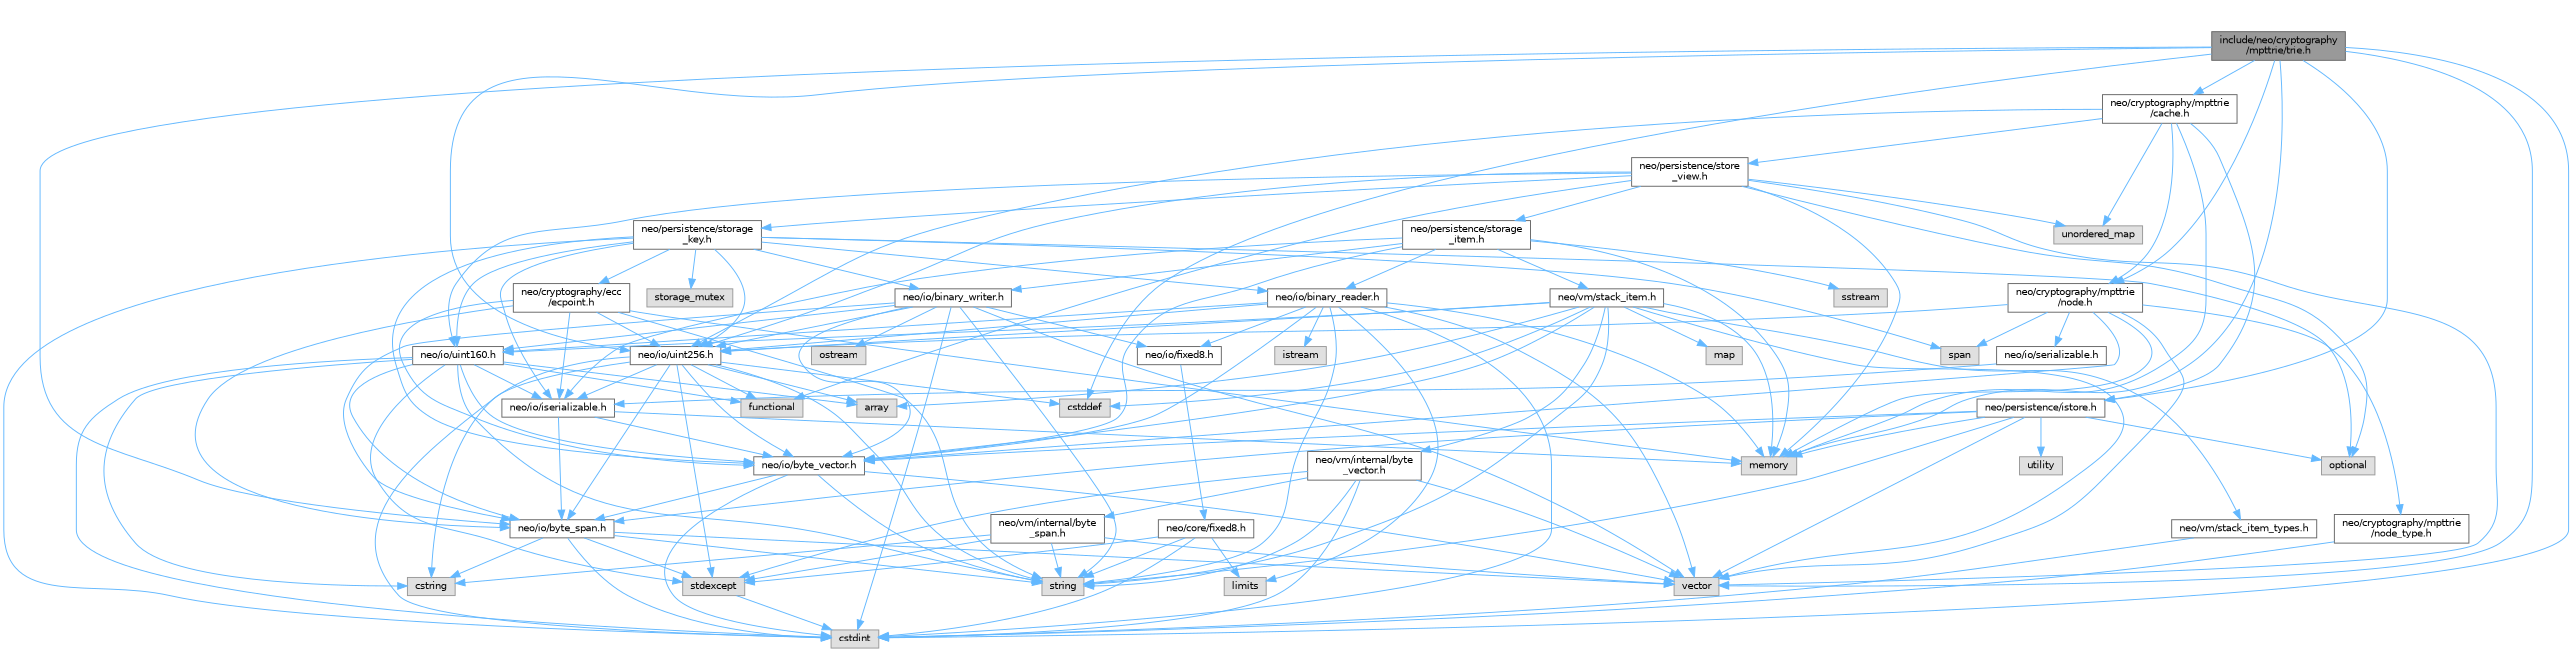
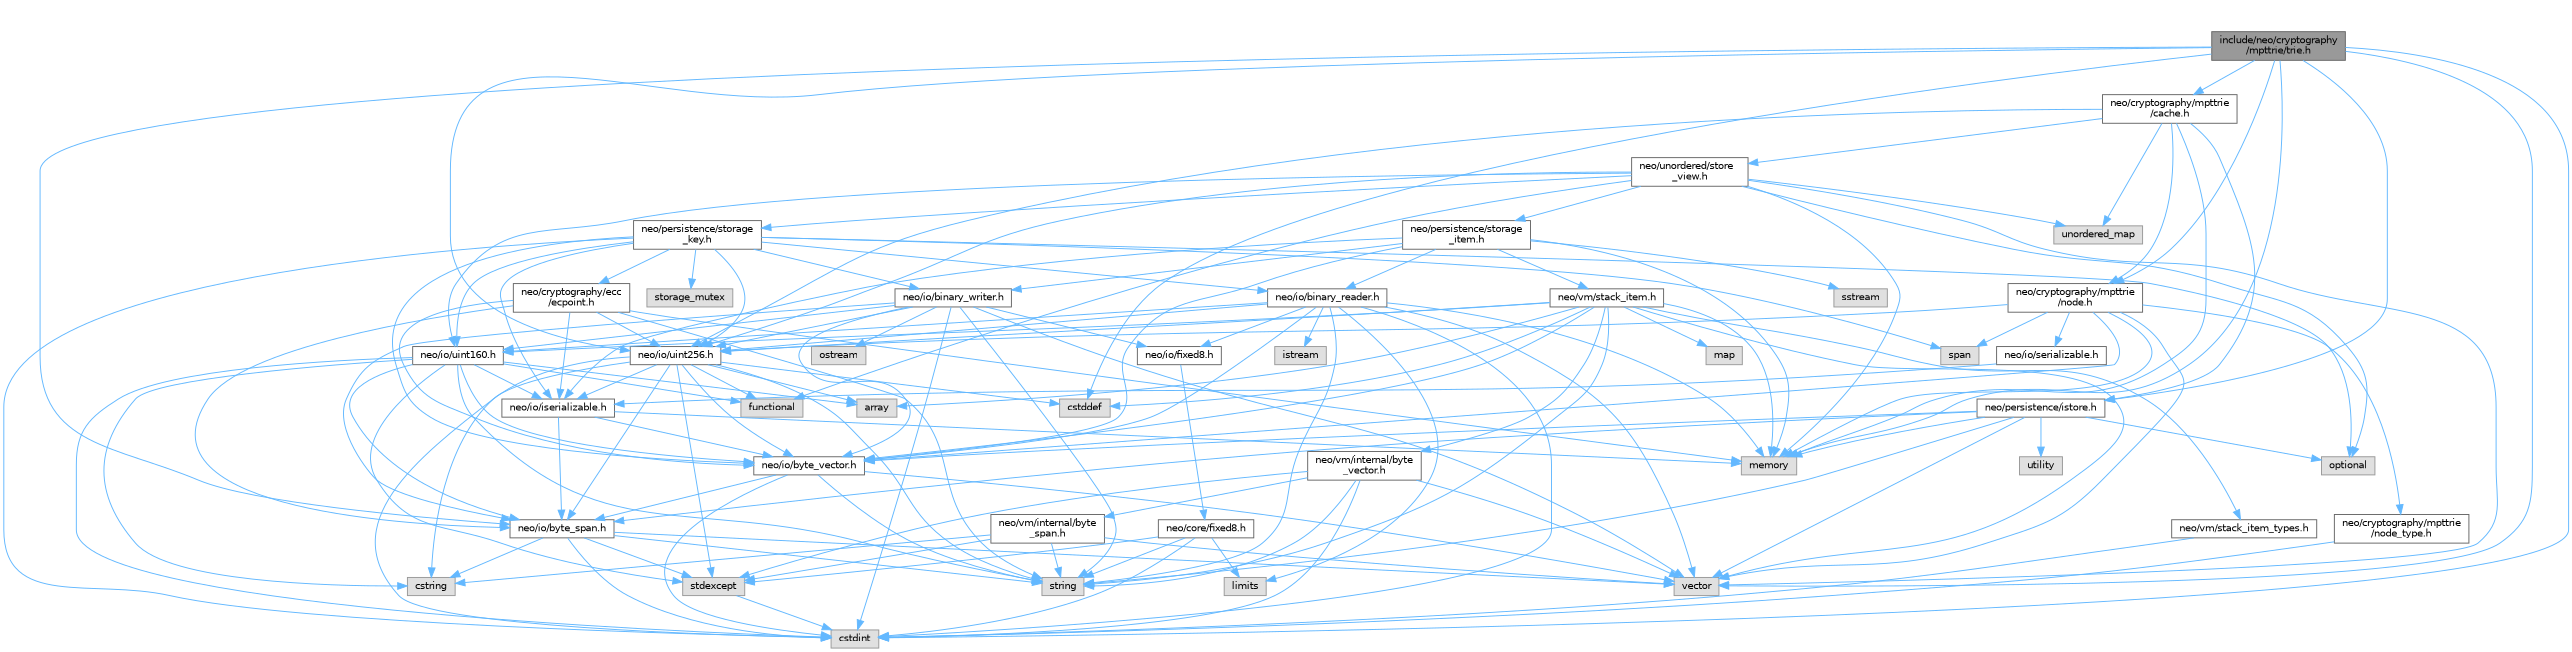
(1690, 172) -> (1690, 172)
